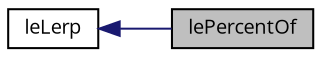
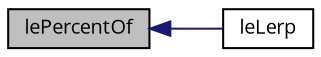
(146, 29) -> (197, 29)
